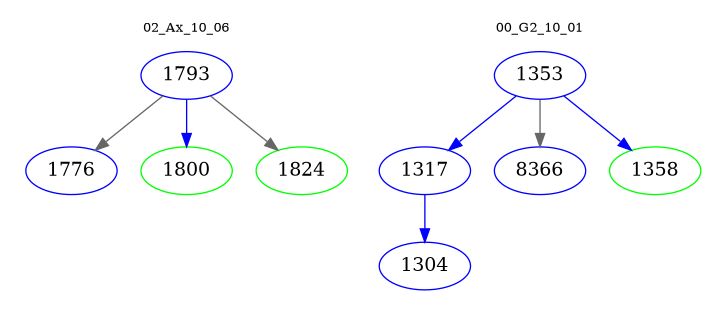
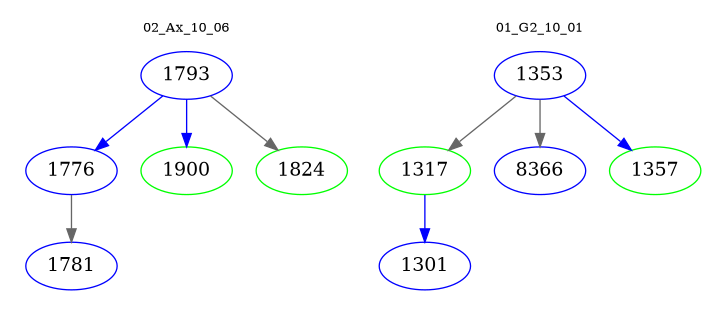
(540, 28) -> (540, 28)
(134, 119) -> (134, 119)
(488, 119) -> (488, 119)
(187, 171) -> (187, 171)
(425, 171) -> (425, 171)
(655, 171) -> (655, 171)
none -> (71, 266)
(425, 266) -> (425, 266)
